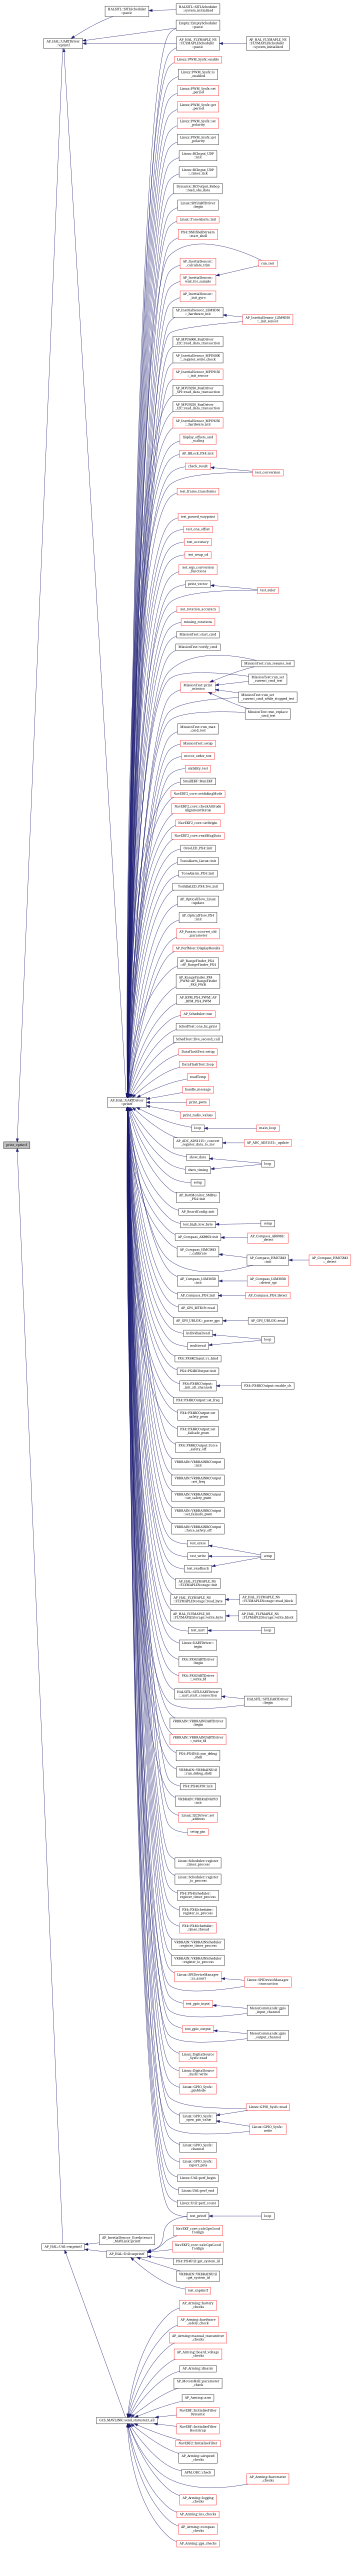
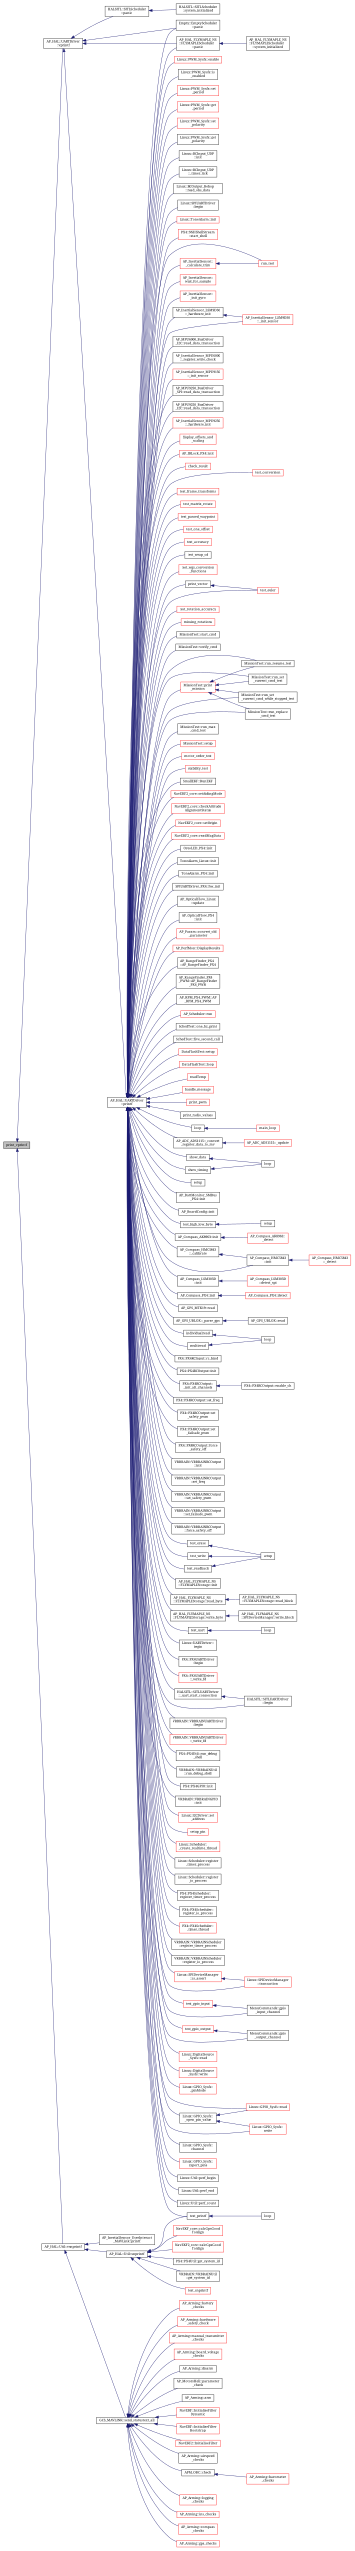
(198, 189) -> (198, 189)
(239, 270) -> (239, 264)
(233, 470) -> none
none -> (198, 504)
(198, 555) -> (198, 555)
(198, 887) -> (198, 887)
(198, 1115) -> (198, 1115)
(268, 1616) -> (268, 1616)
none -> (198, 1847)
(176, 2482) -> (232, 2476)
